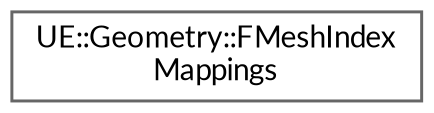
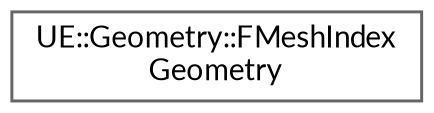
(217, 56) -> (217, 56)
